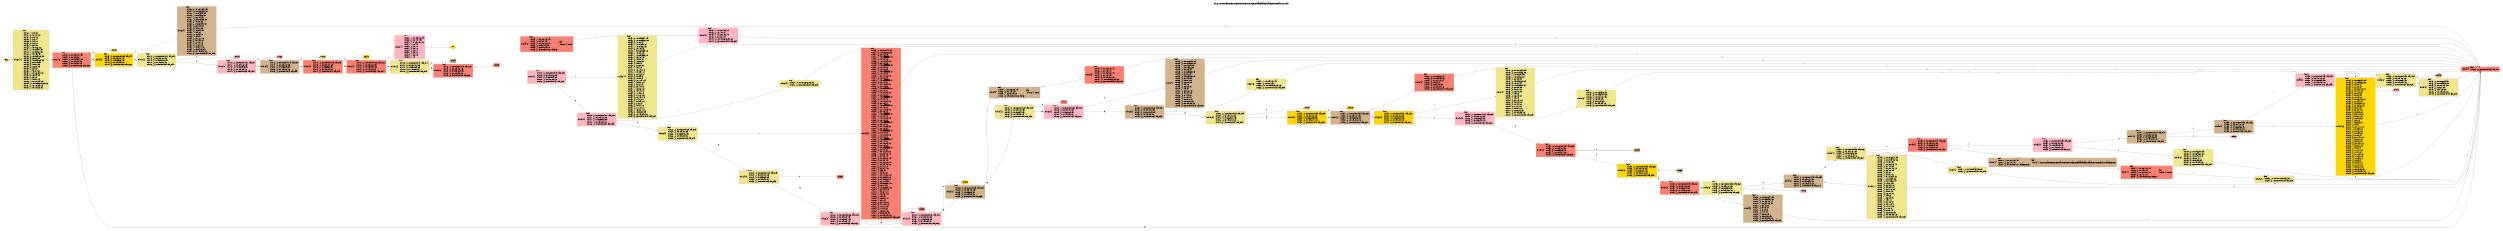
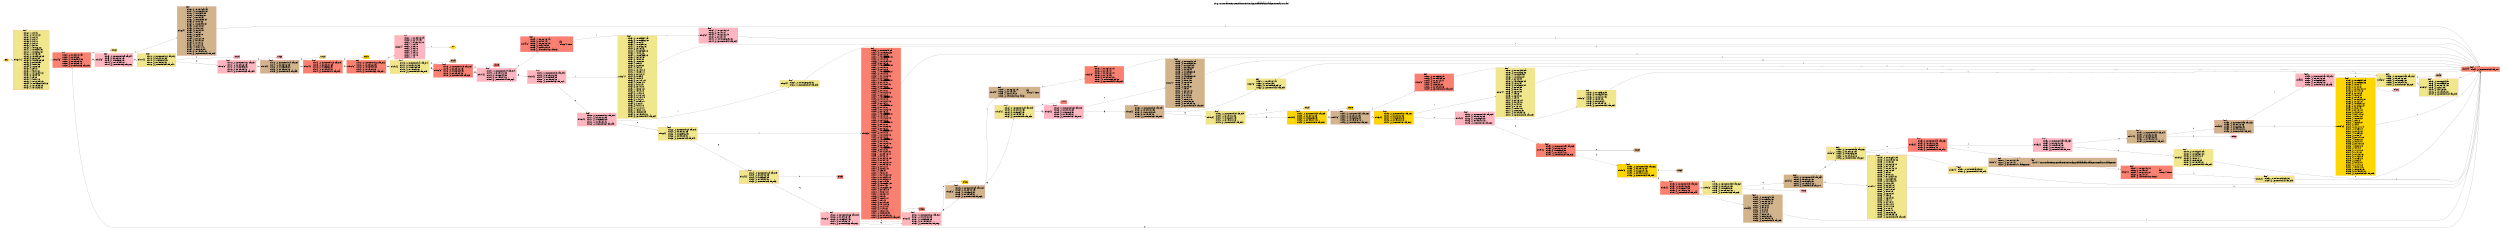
(114, 60) -> (114, 60)
none -> (497, 75)
